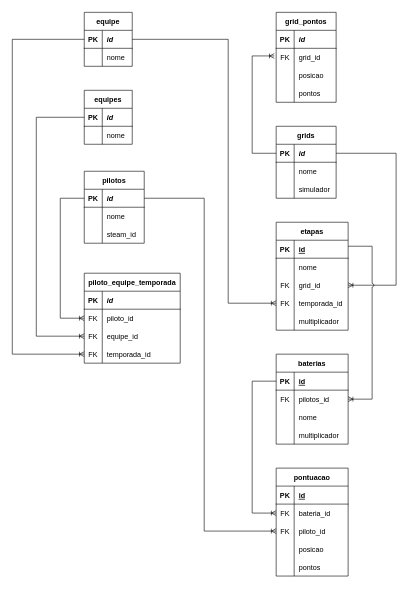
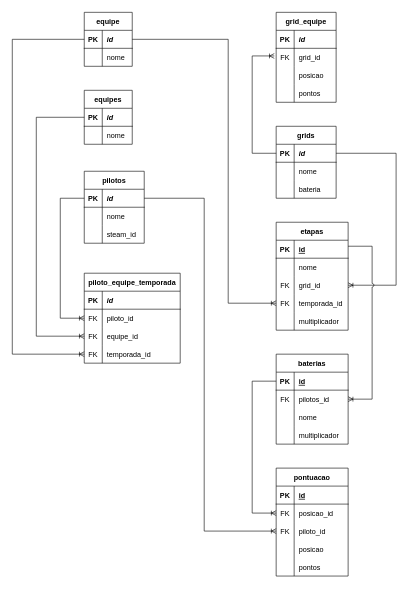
(306, 22) -> (306, 22)
(315, 190) -> (312, 190)
(317, 514) -> (317, 514)
